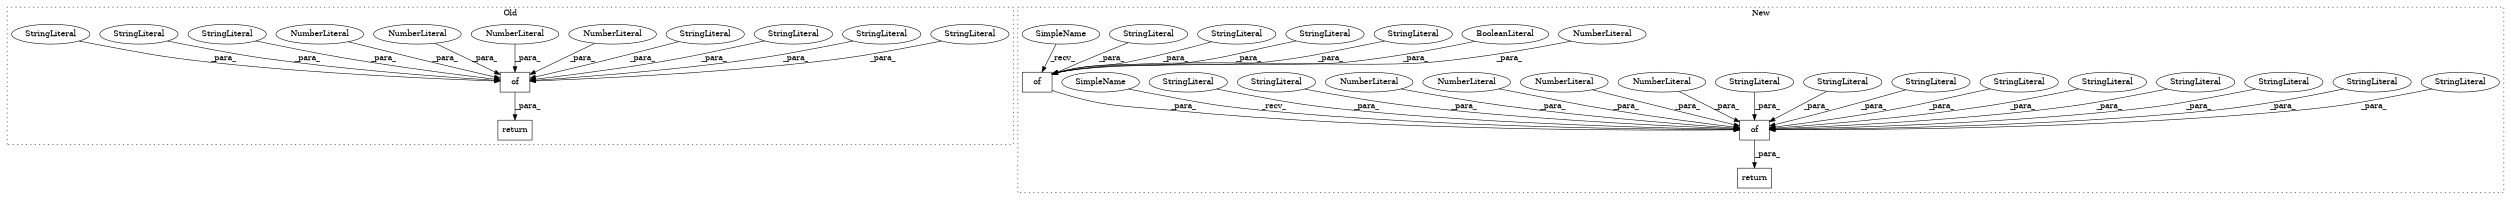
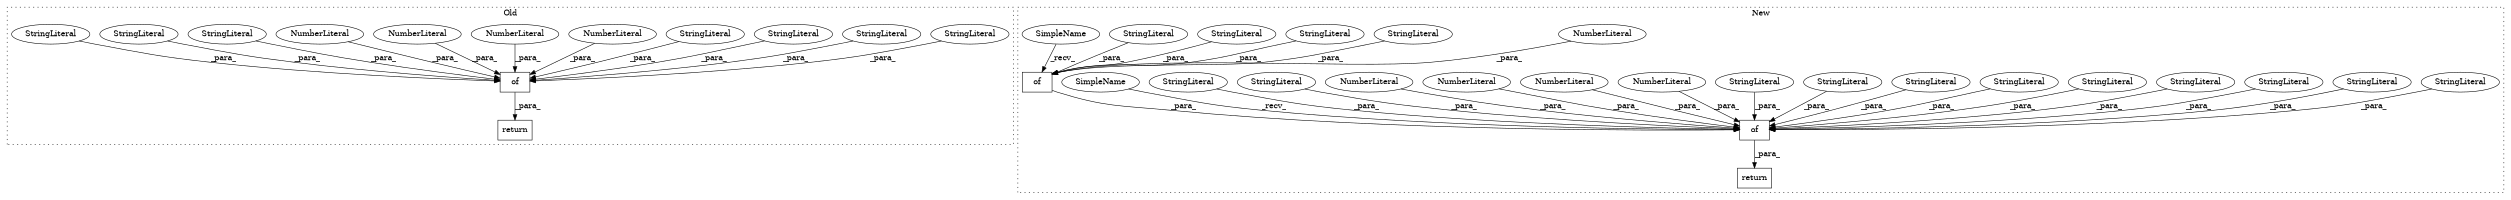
(1505, 34) -> none
